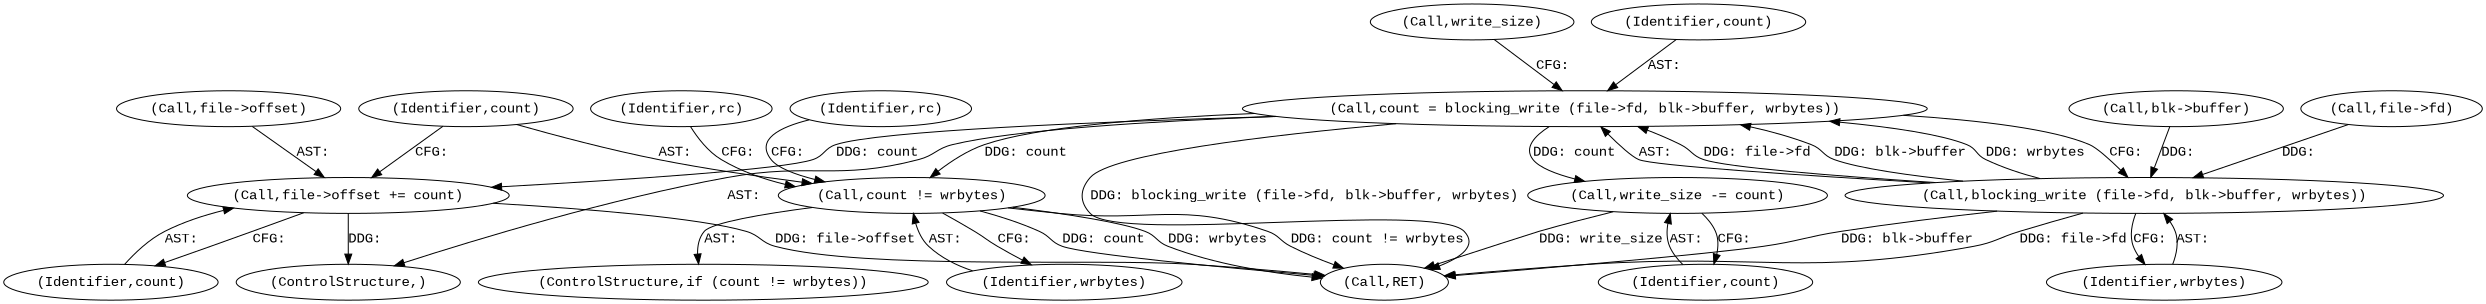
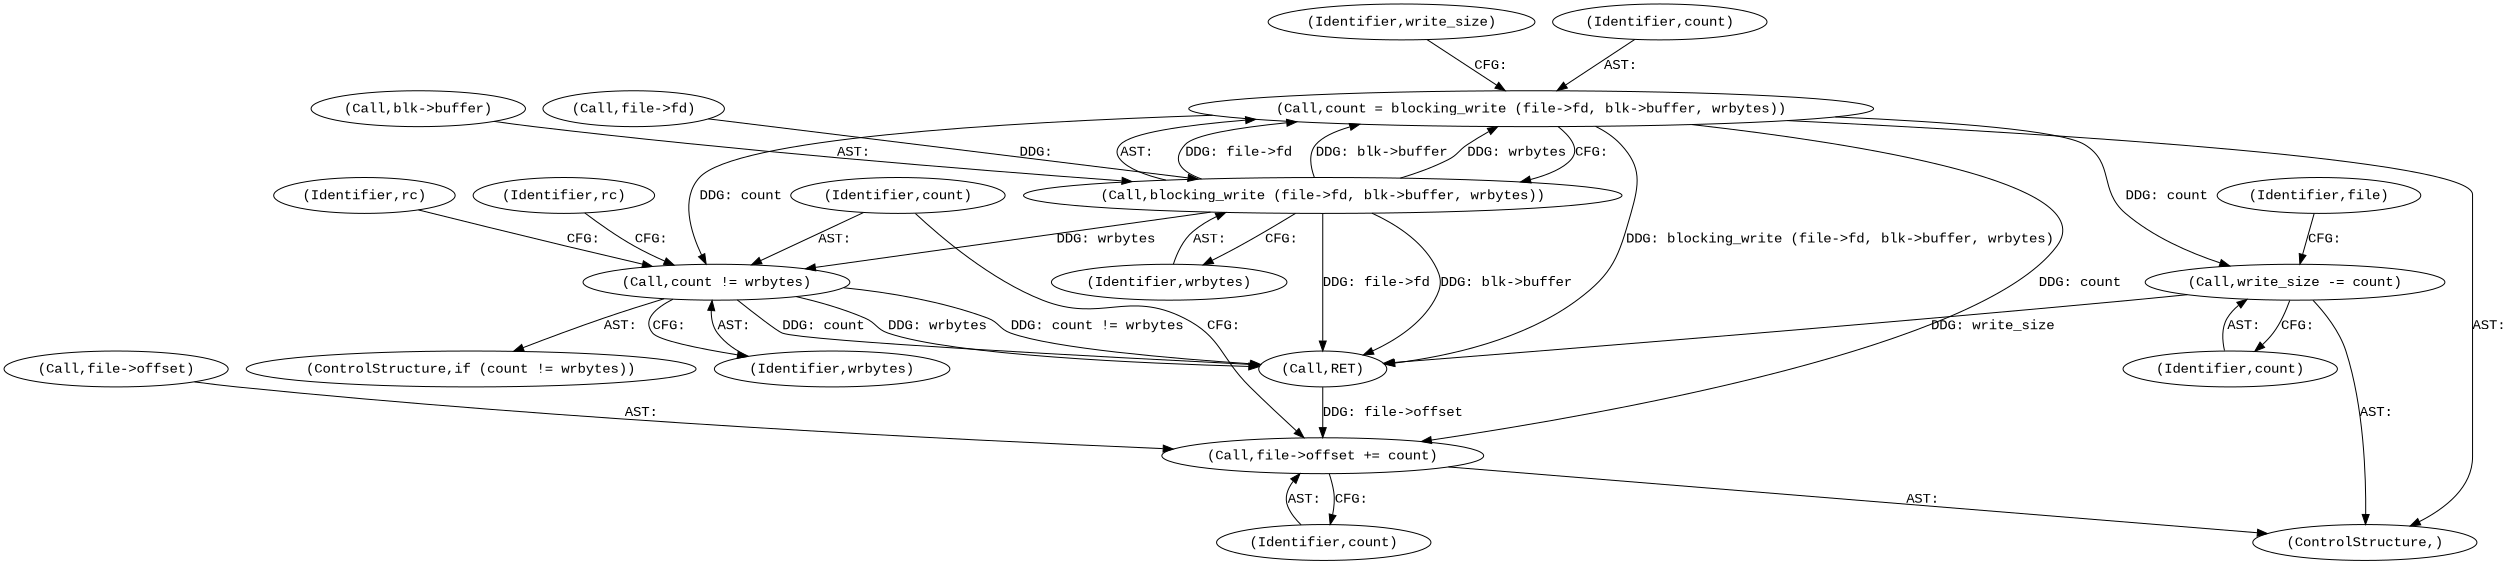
(1472, 22) -> (1401, 22)
(2182, 152) -> (858, 152)
none -> (2319, 195)
(369, 239) -> (1927, 499)
none -> (1013, 240)
(901, 260) -> (1323, 407)
none -> (2358, 402)
